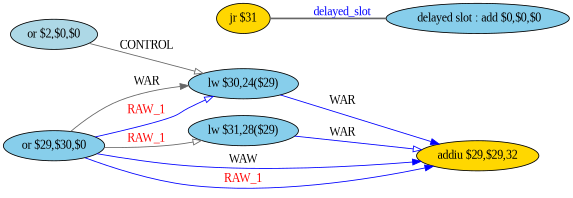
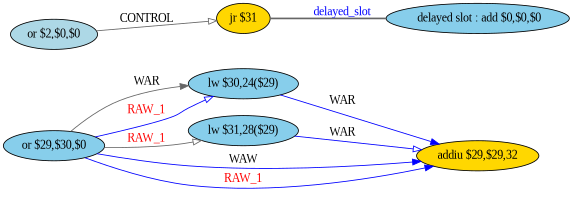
(142, 57) -> (152, 26)
